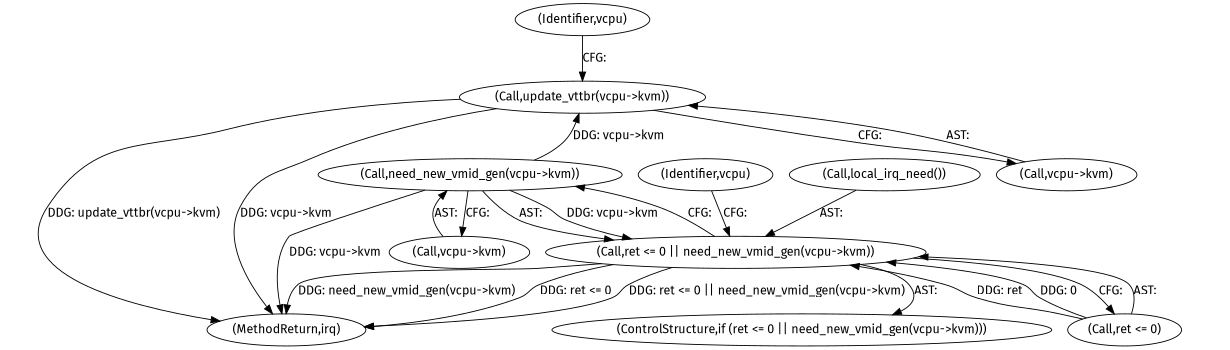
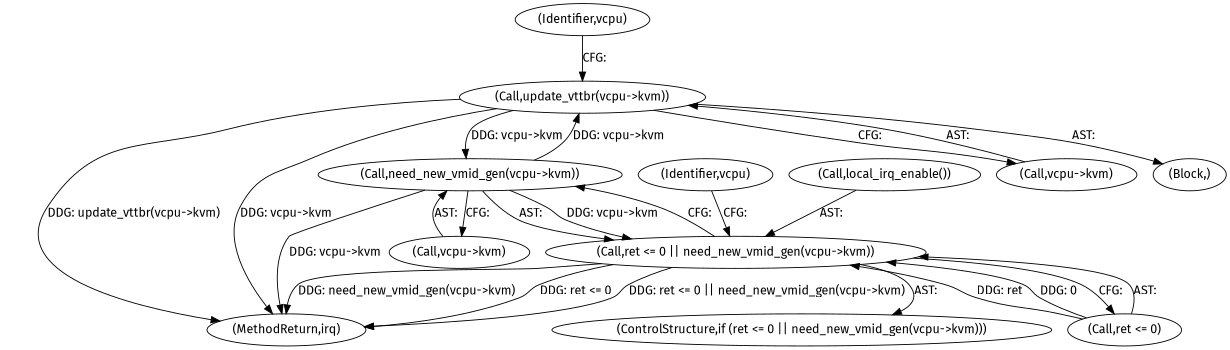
none -> (481, 122)
(885, 175) -> (885, 175)
none -> (1190, 175)
